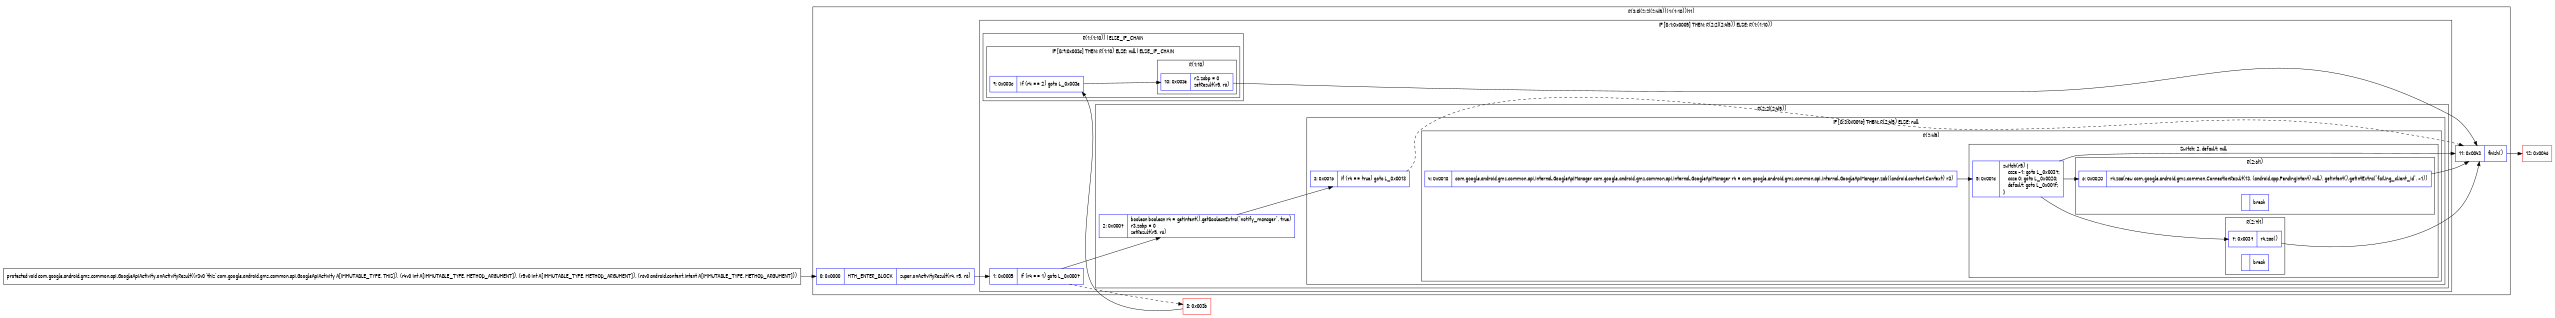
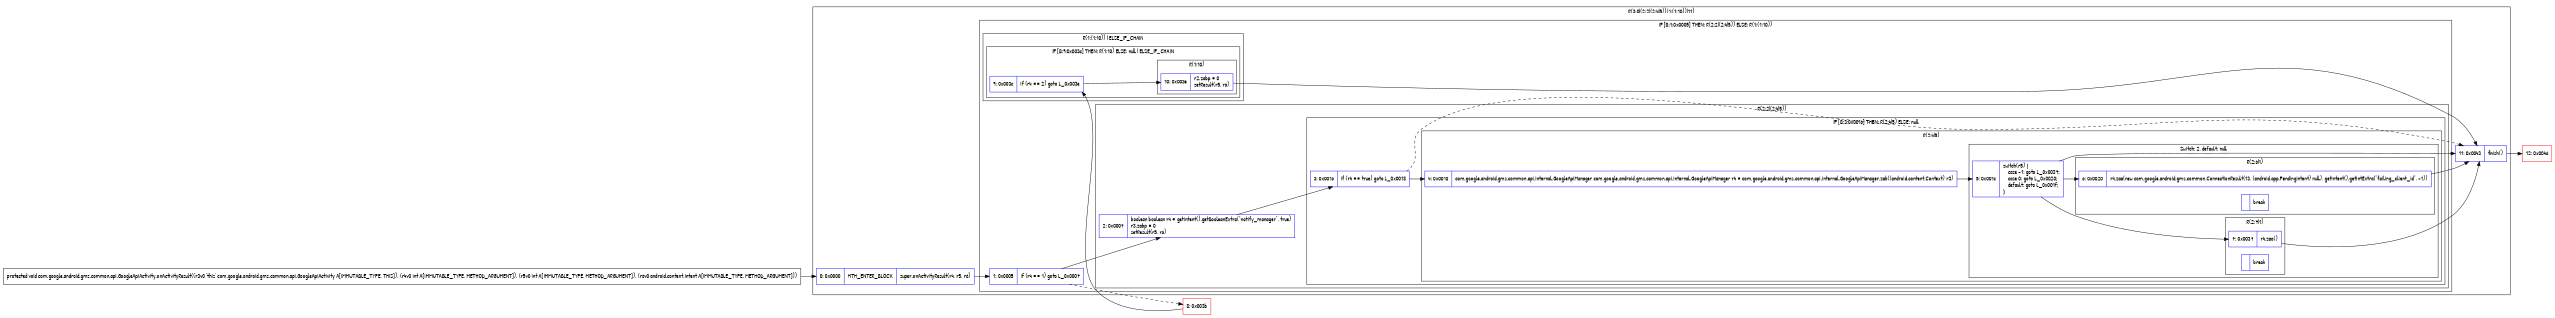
none -> (1415, 179)
